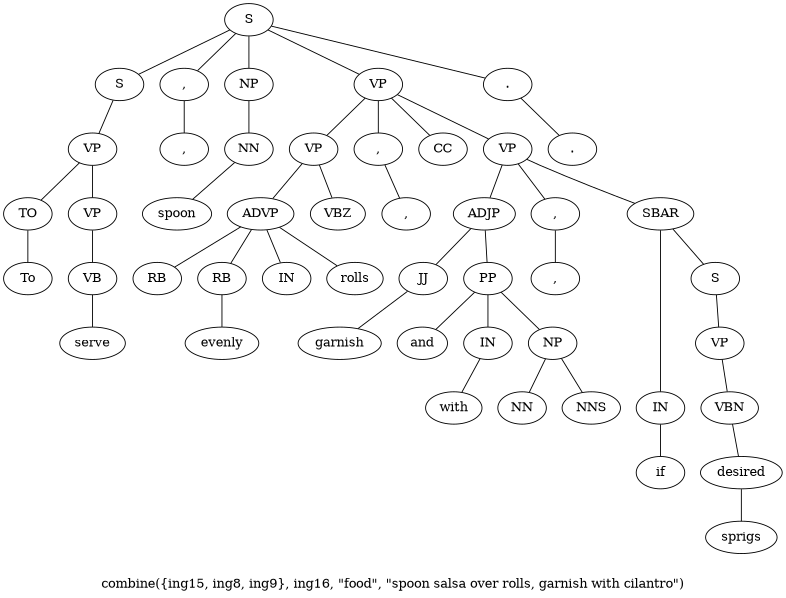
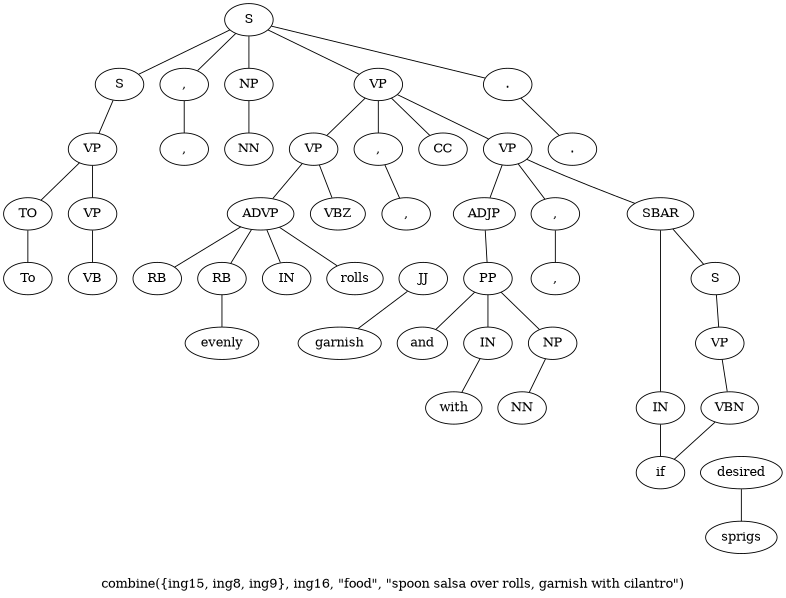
(177, 214) -> none
(453, 247) -> none
(93, 343) -> none
(591, 408) -> none
(735, 440) -> (695, 441)
